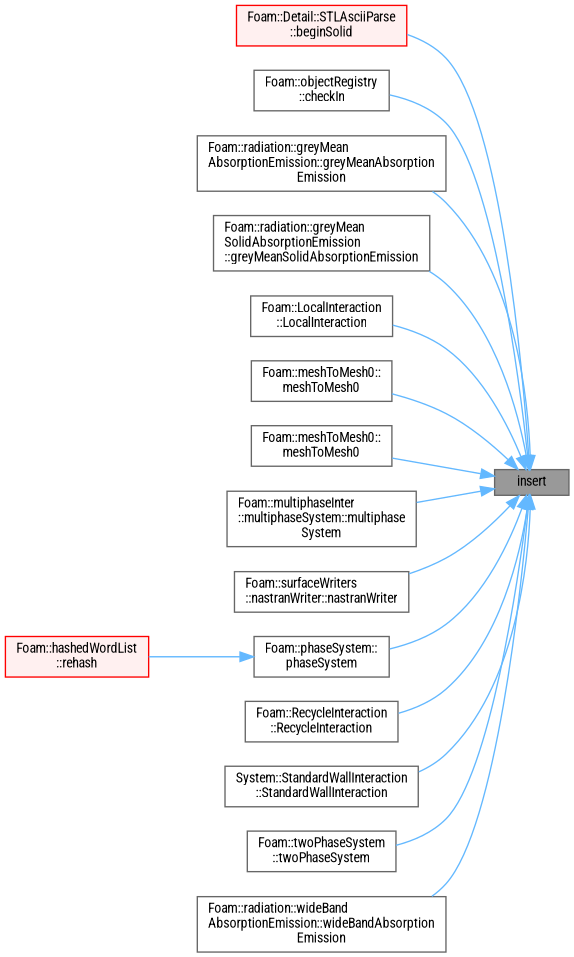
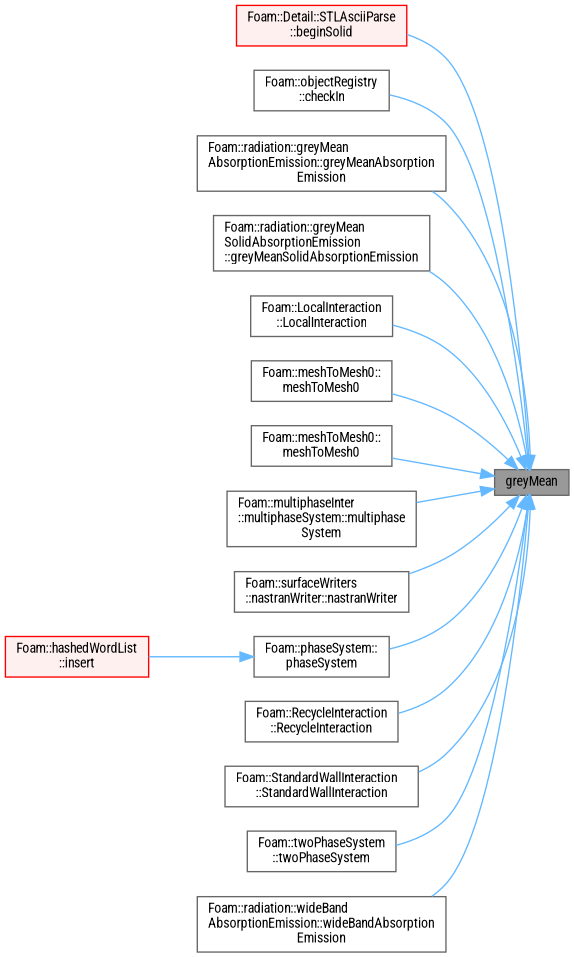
(532, 482) -> (532, 482)
(77, 657) -> (77, 657)
(322, 787) -> (322, 787)
